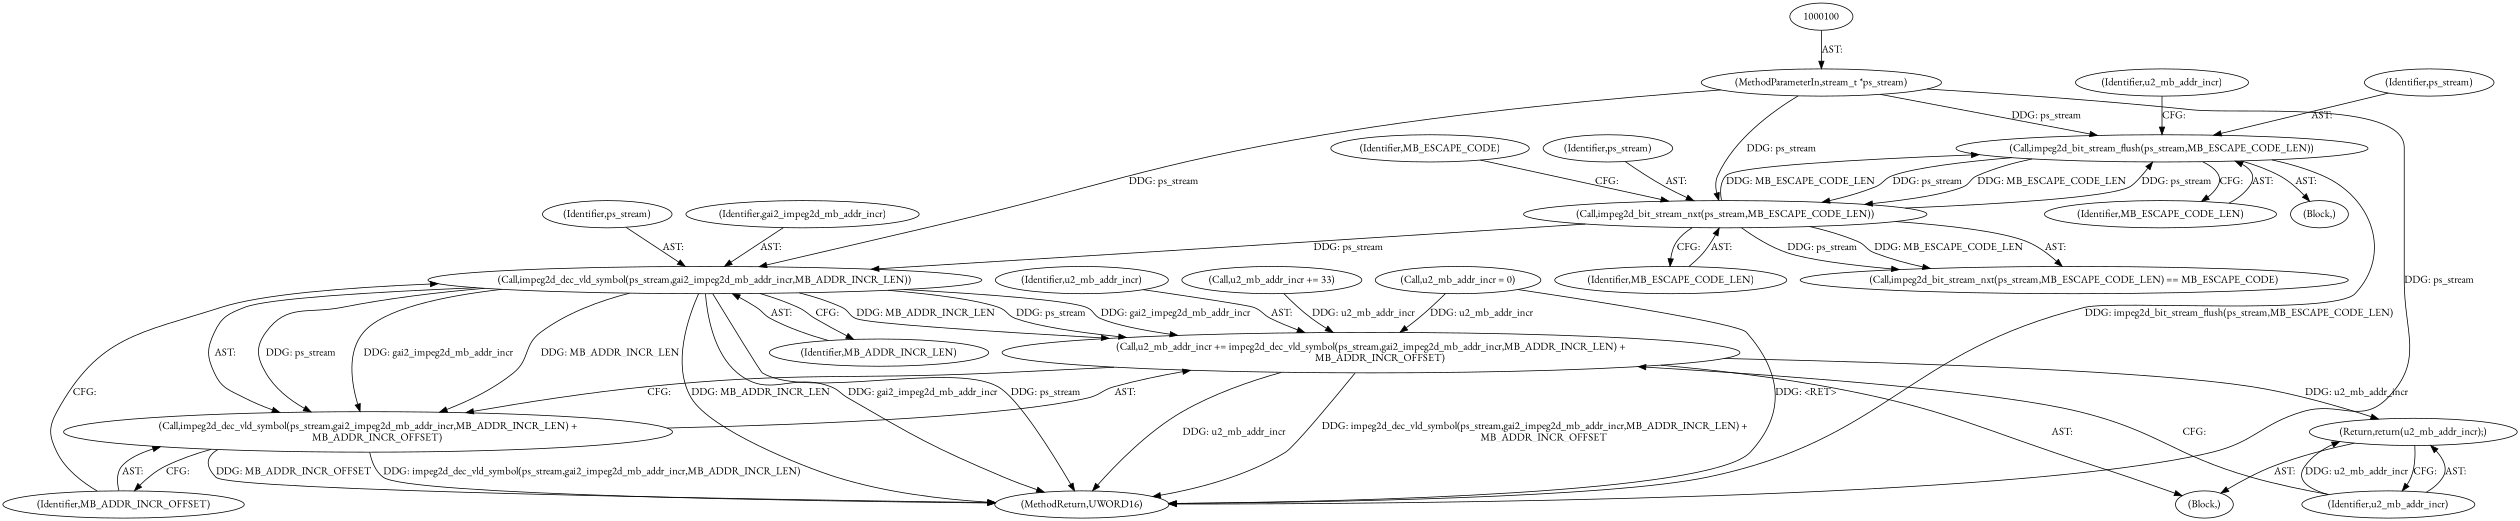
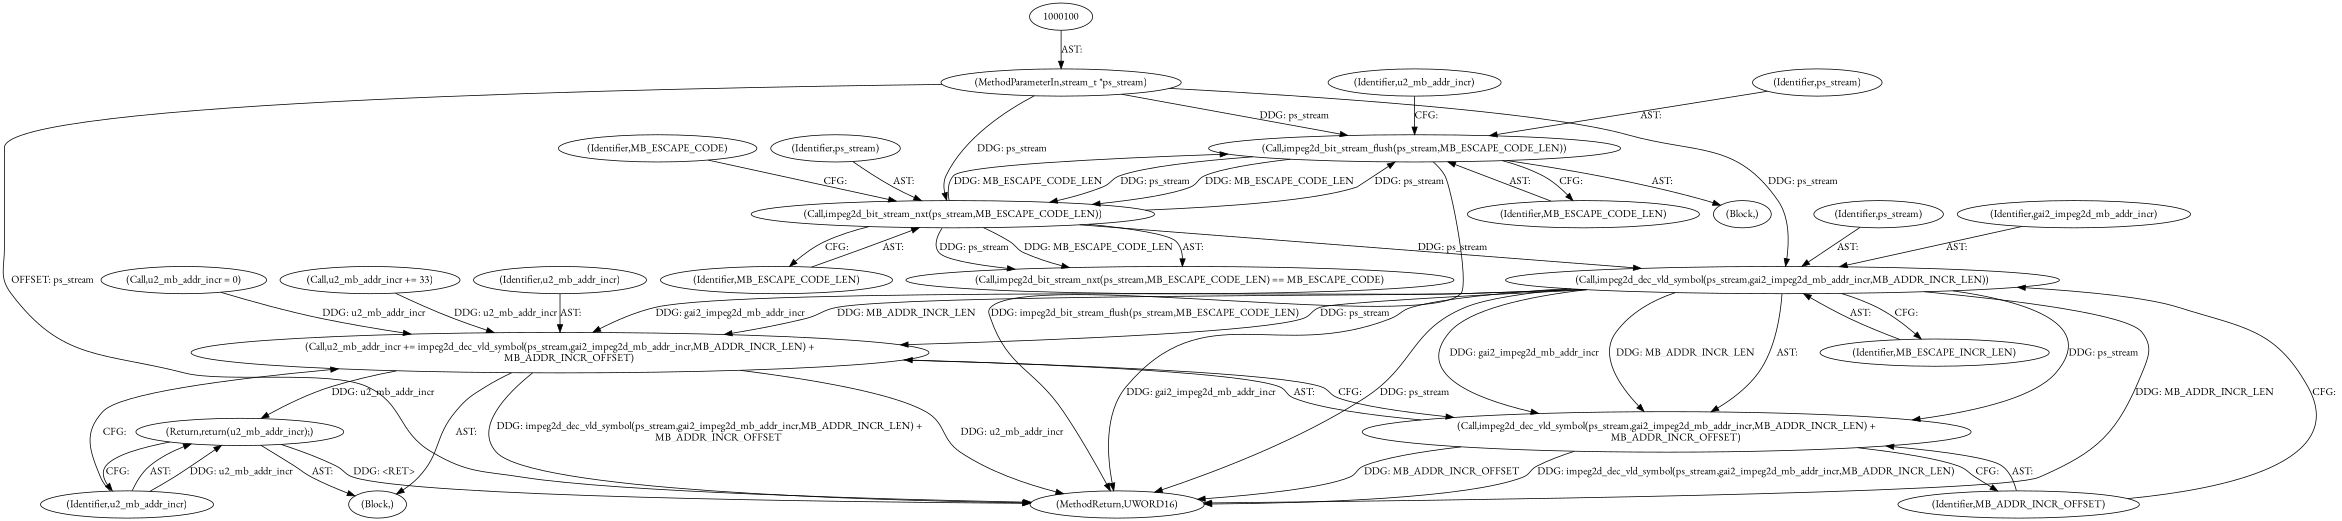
(2439, 280) -> (53, 280)
(879, 353) -> (1935, 353)
(1649, 480) -> (647, 497)
